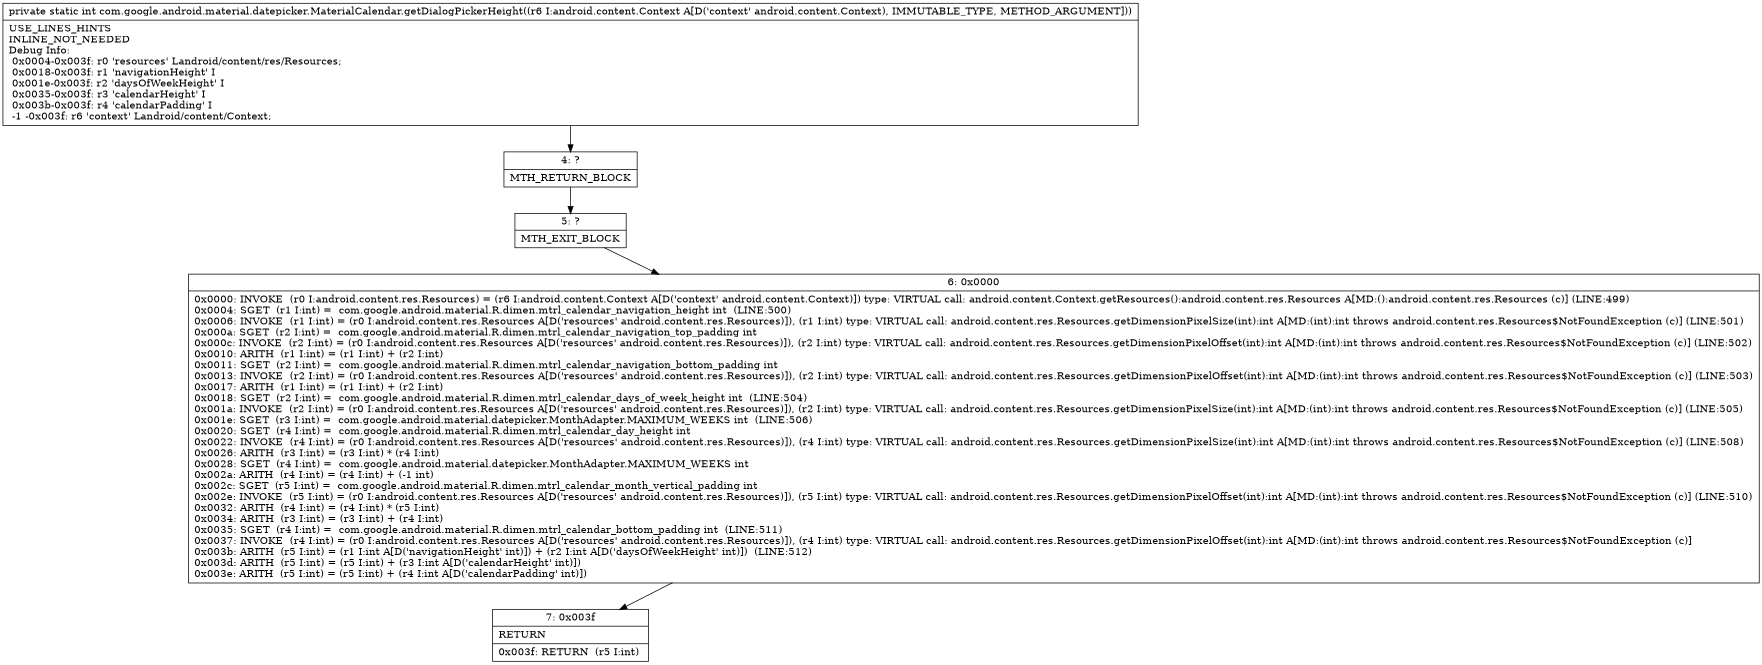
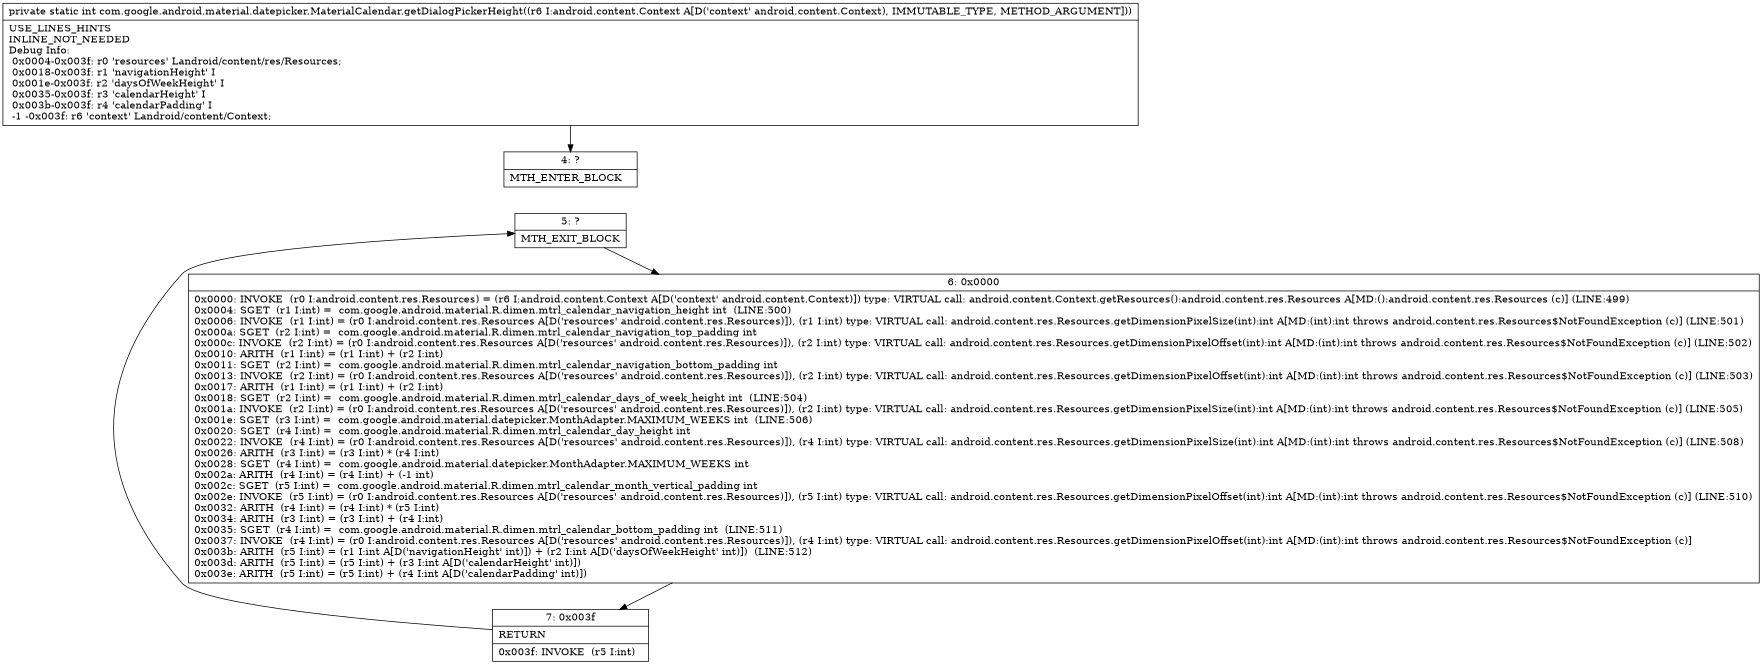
(571, 178) -> (566, 178)
(571, 197) -> (114, 421)
(571, 652) -> (569, 652)
